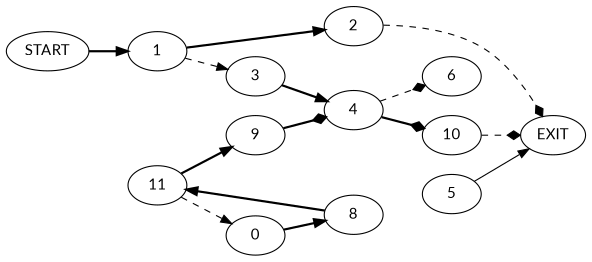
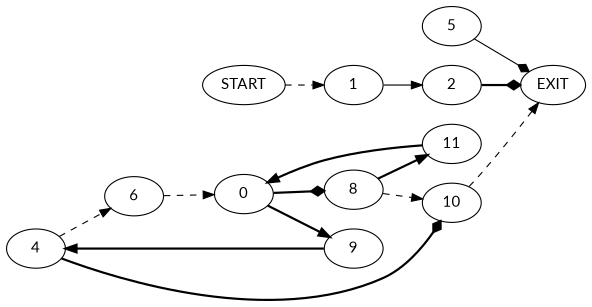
(250, 39) -> (397, 85)
(472, 42) -> (494, 85)
(103, 51) -> (299, 85)
(256, 76) -> none
(396, 95) -> (80, 225)
(298, 124) -> (200, 249)
(494, 135) -> (501, 150)
(202, 163) -> (294, 219)
(497, 168) -> (496, 52)
none -> (183, 195)
none -> (397, 196)
(202, 208) -> (348, 155)
(299, 226) -> (292, 192)
